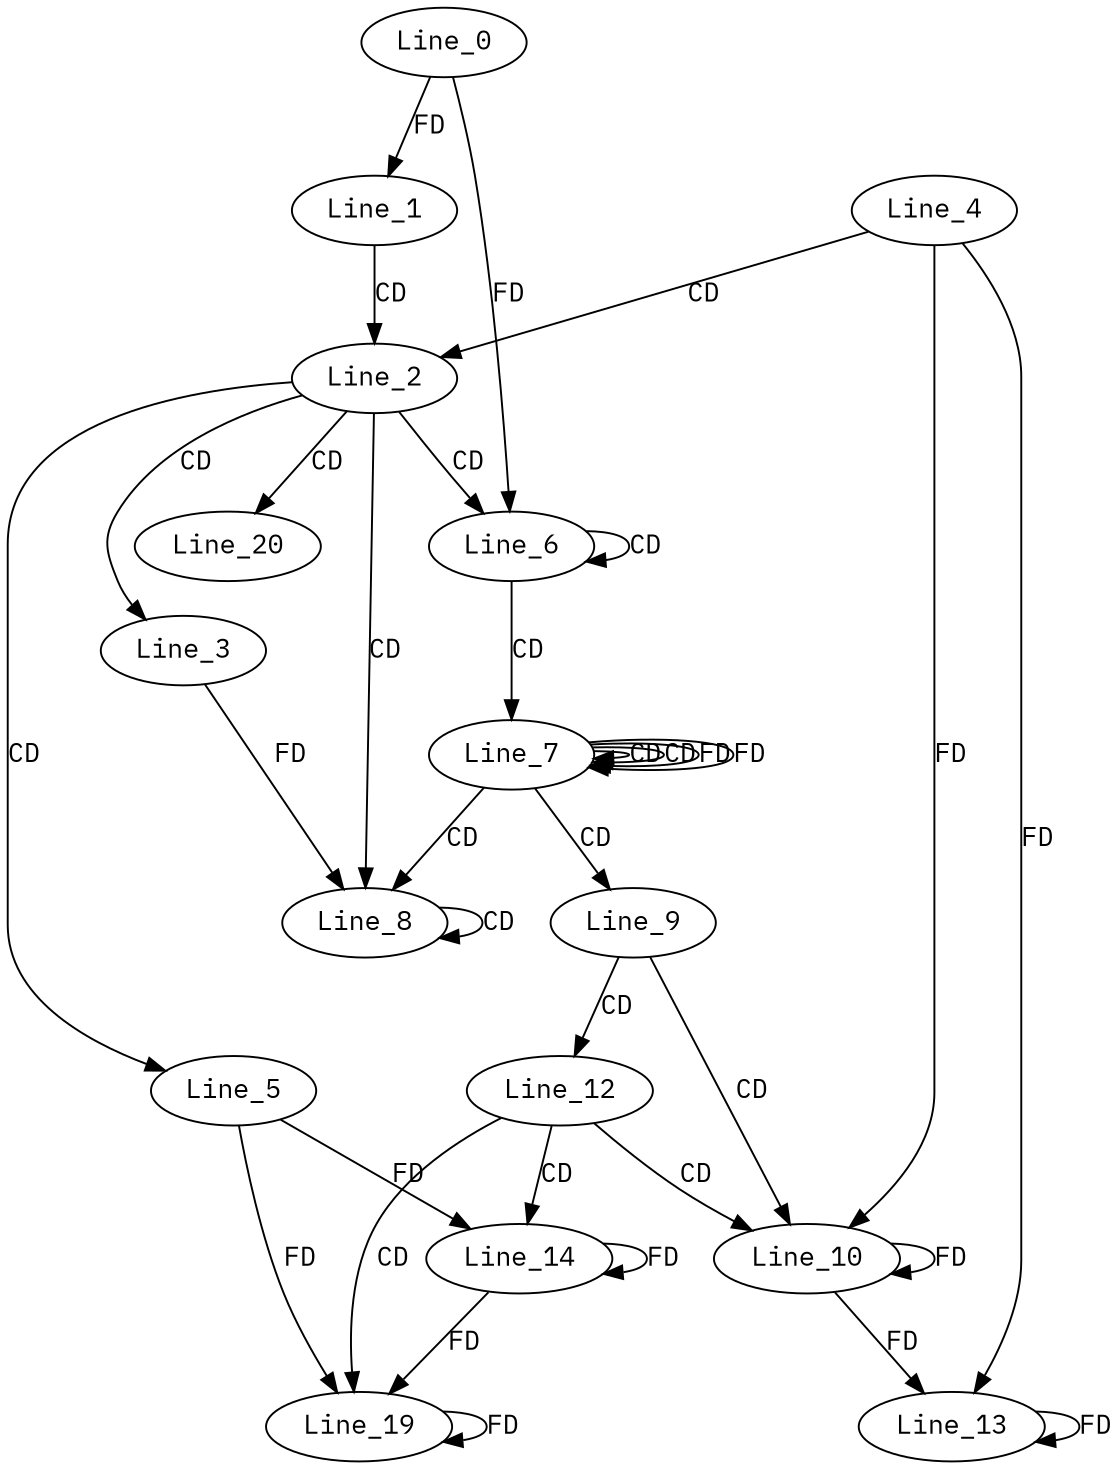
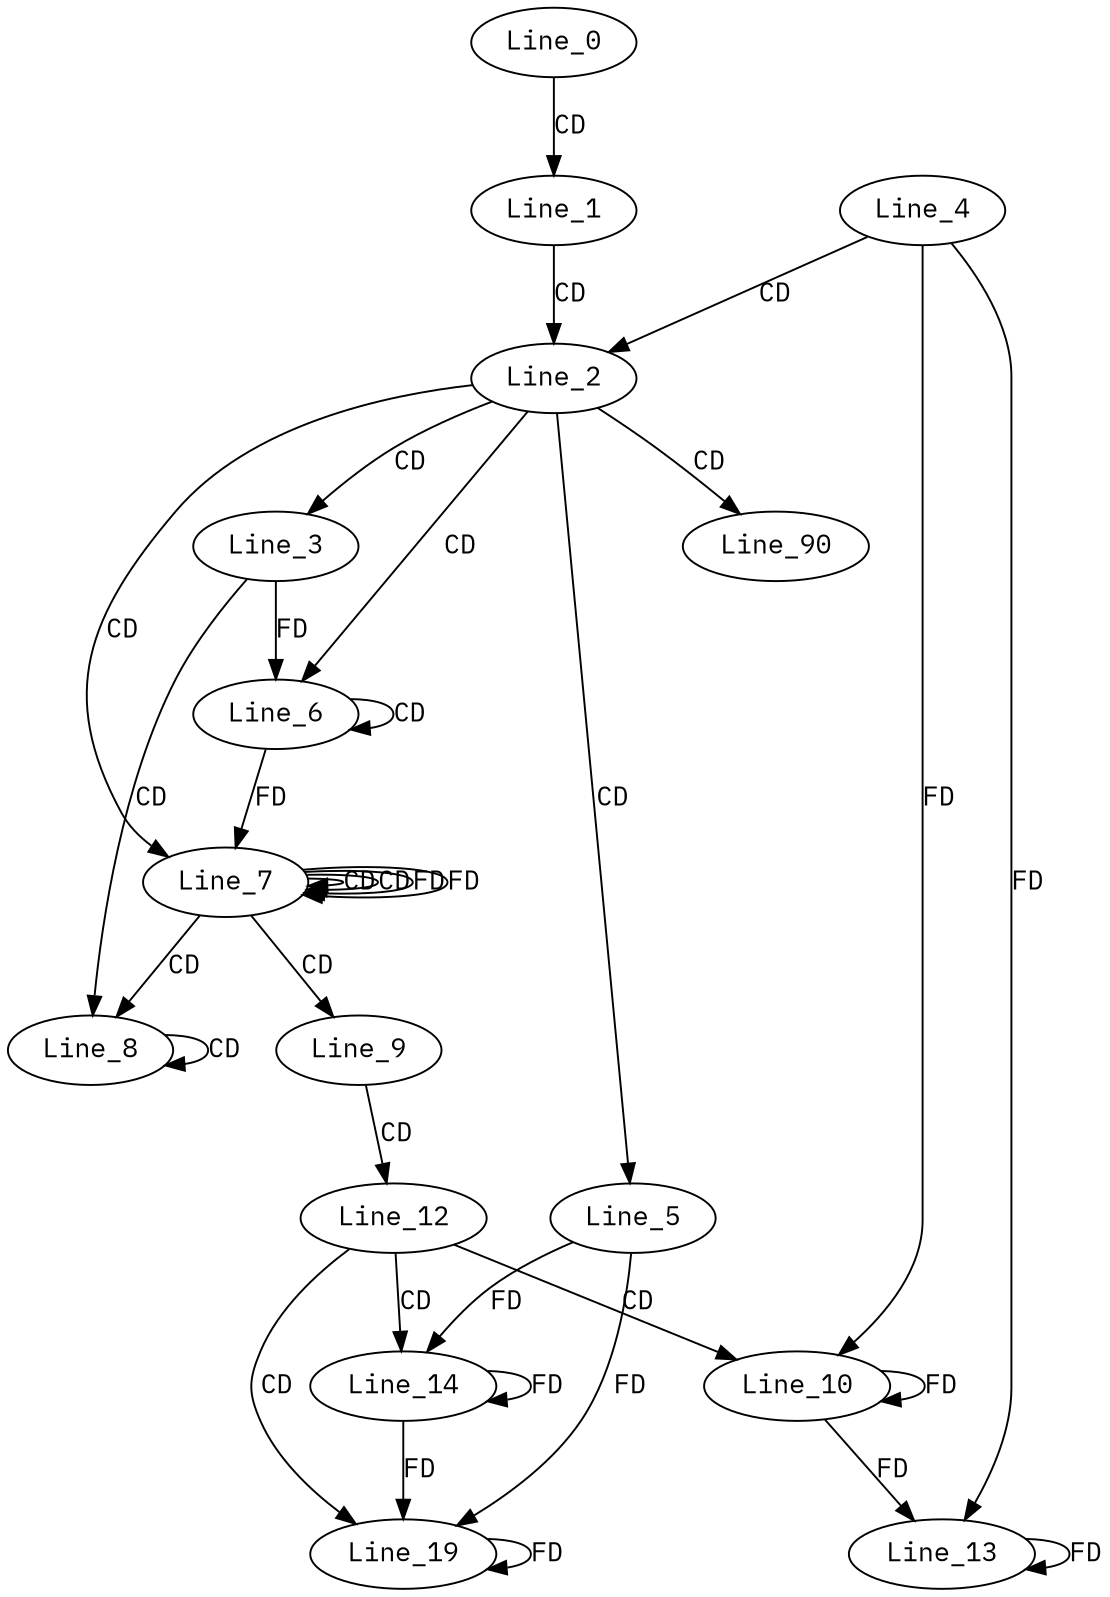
(430, 126) -> (570, 126)
(490, 283) -> (276, 621)
(228, 546) -> (776, 546)
(370, 641) -> (161, 530)
(528, 651) -> (271, 798)
(291, 755) -> (151, 798)
(716, 1082) -> none
